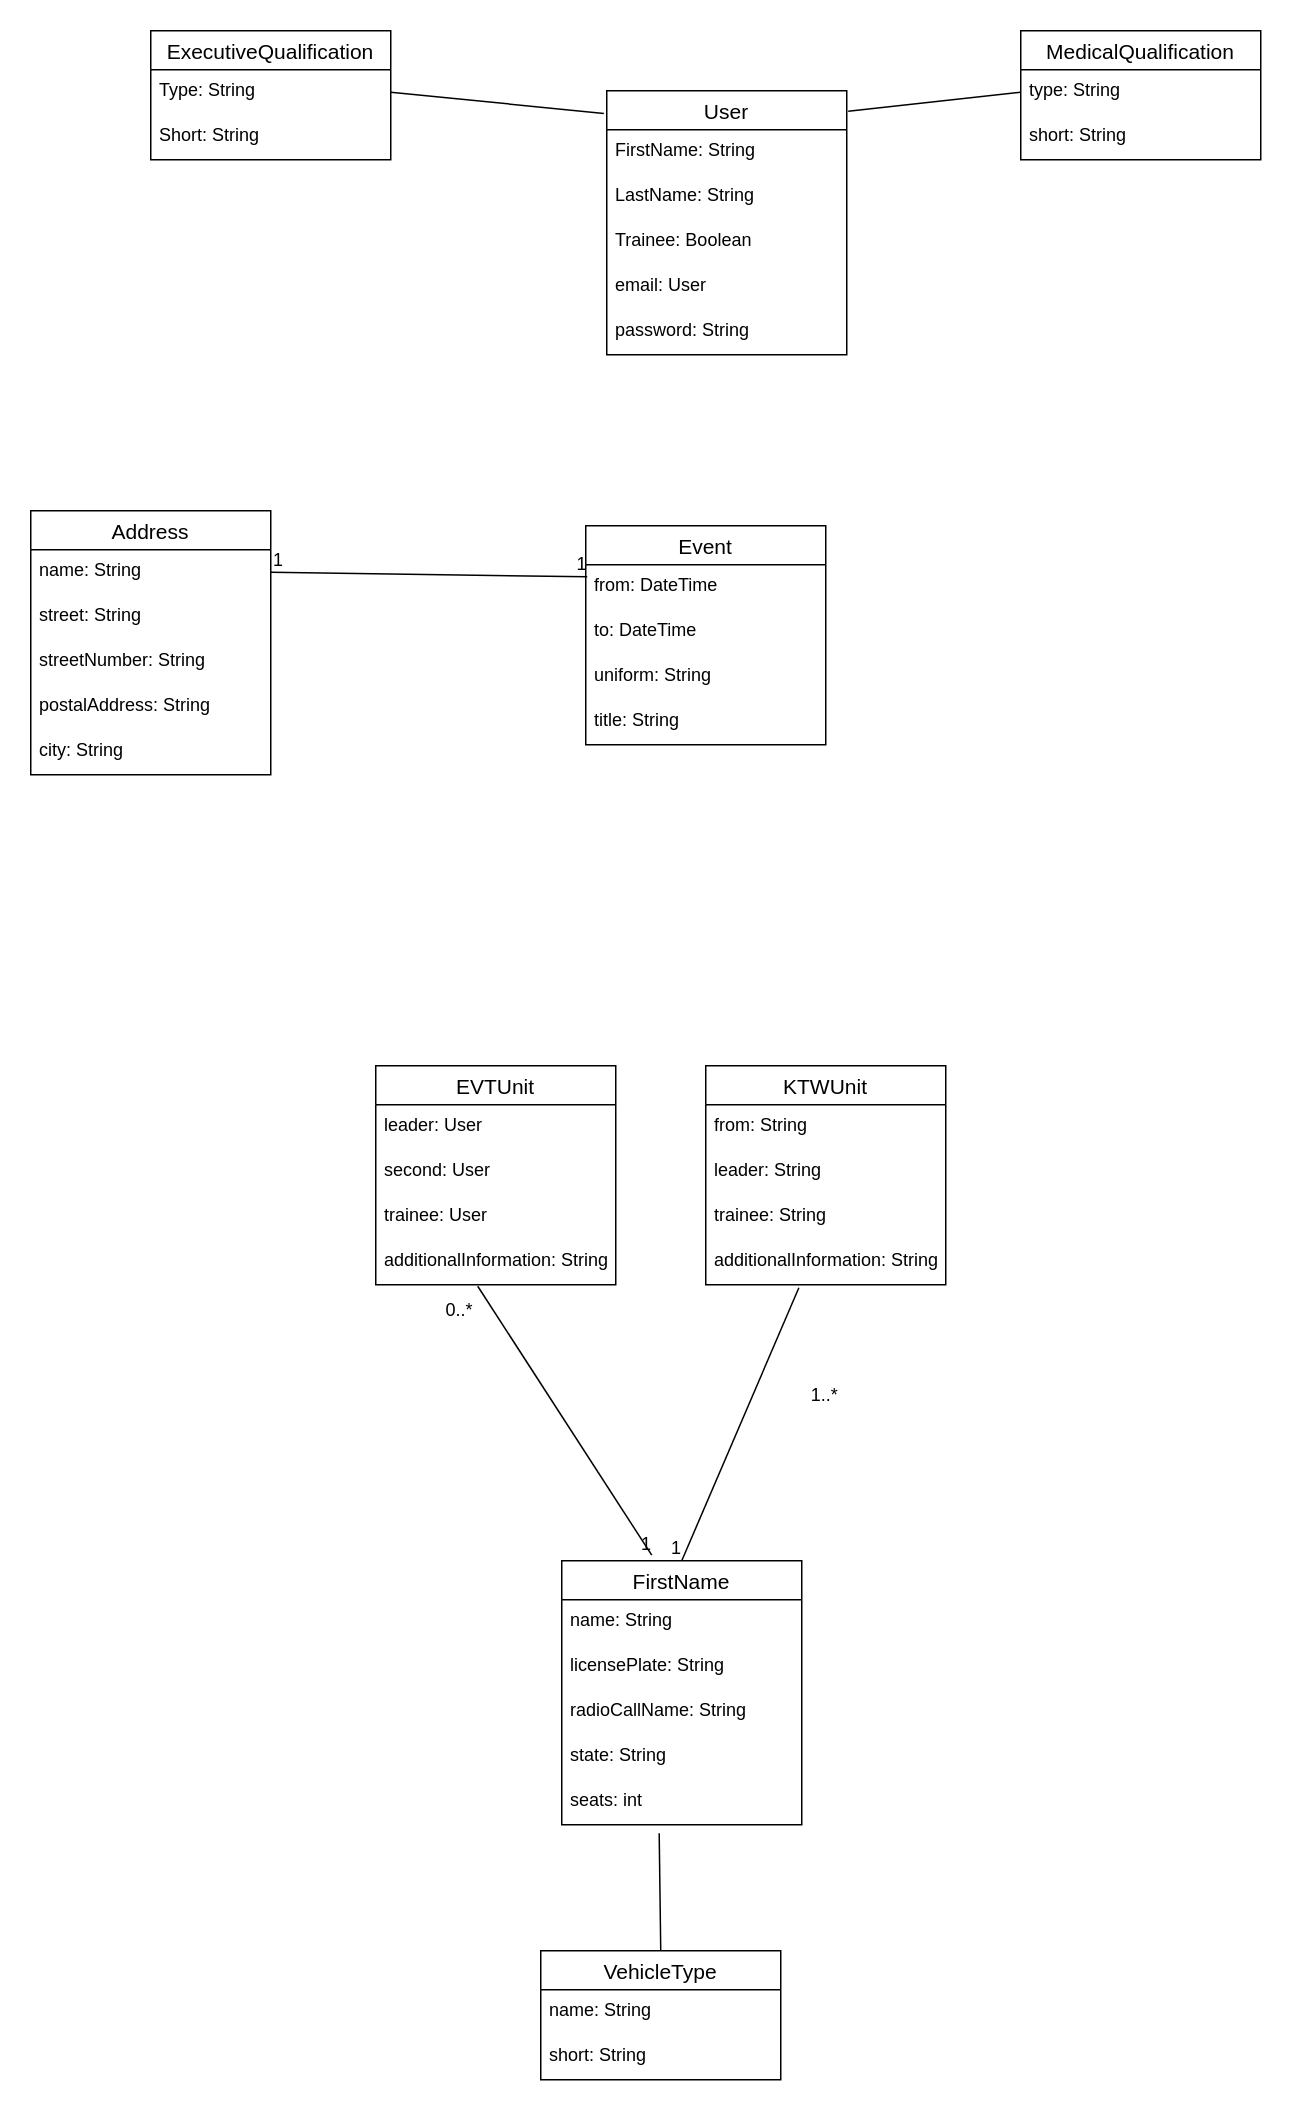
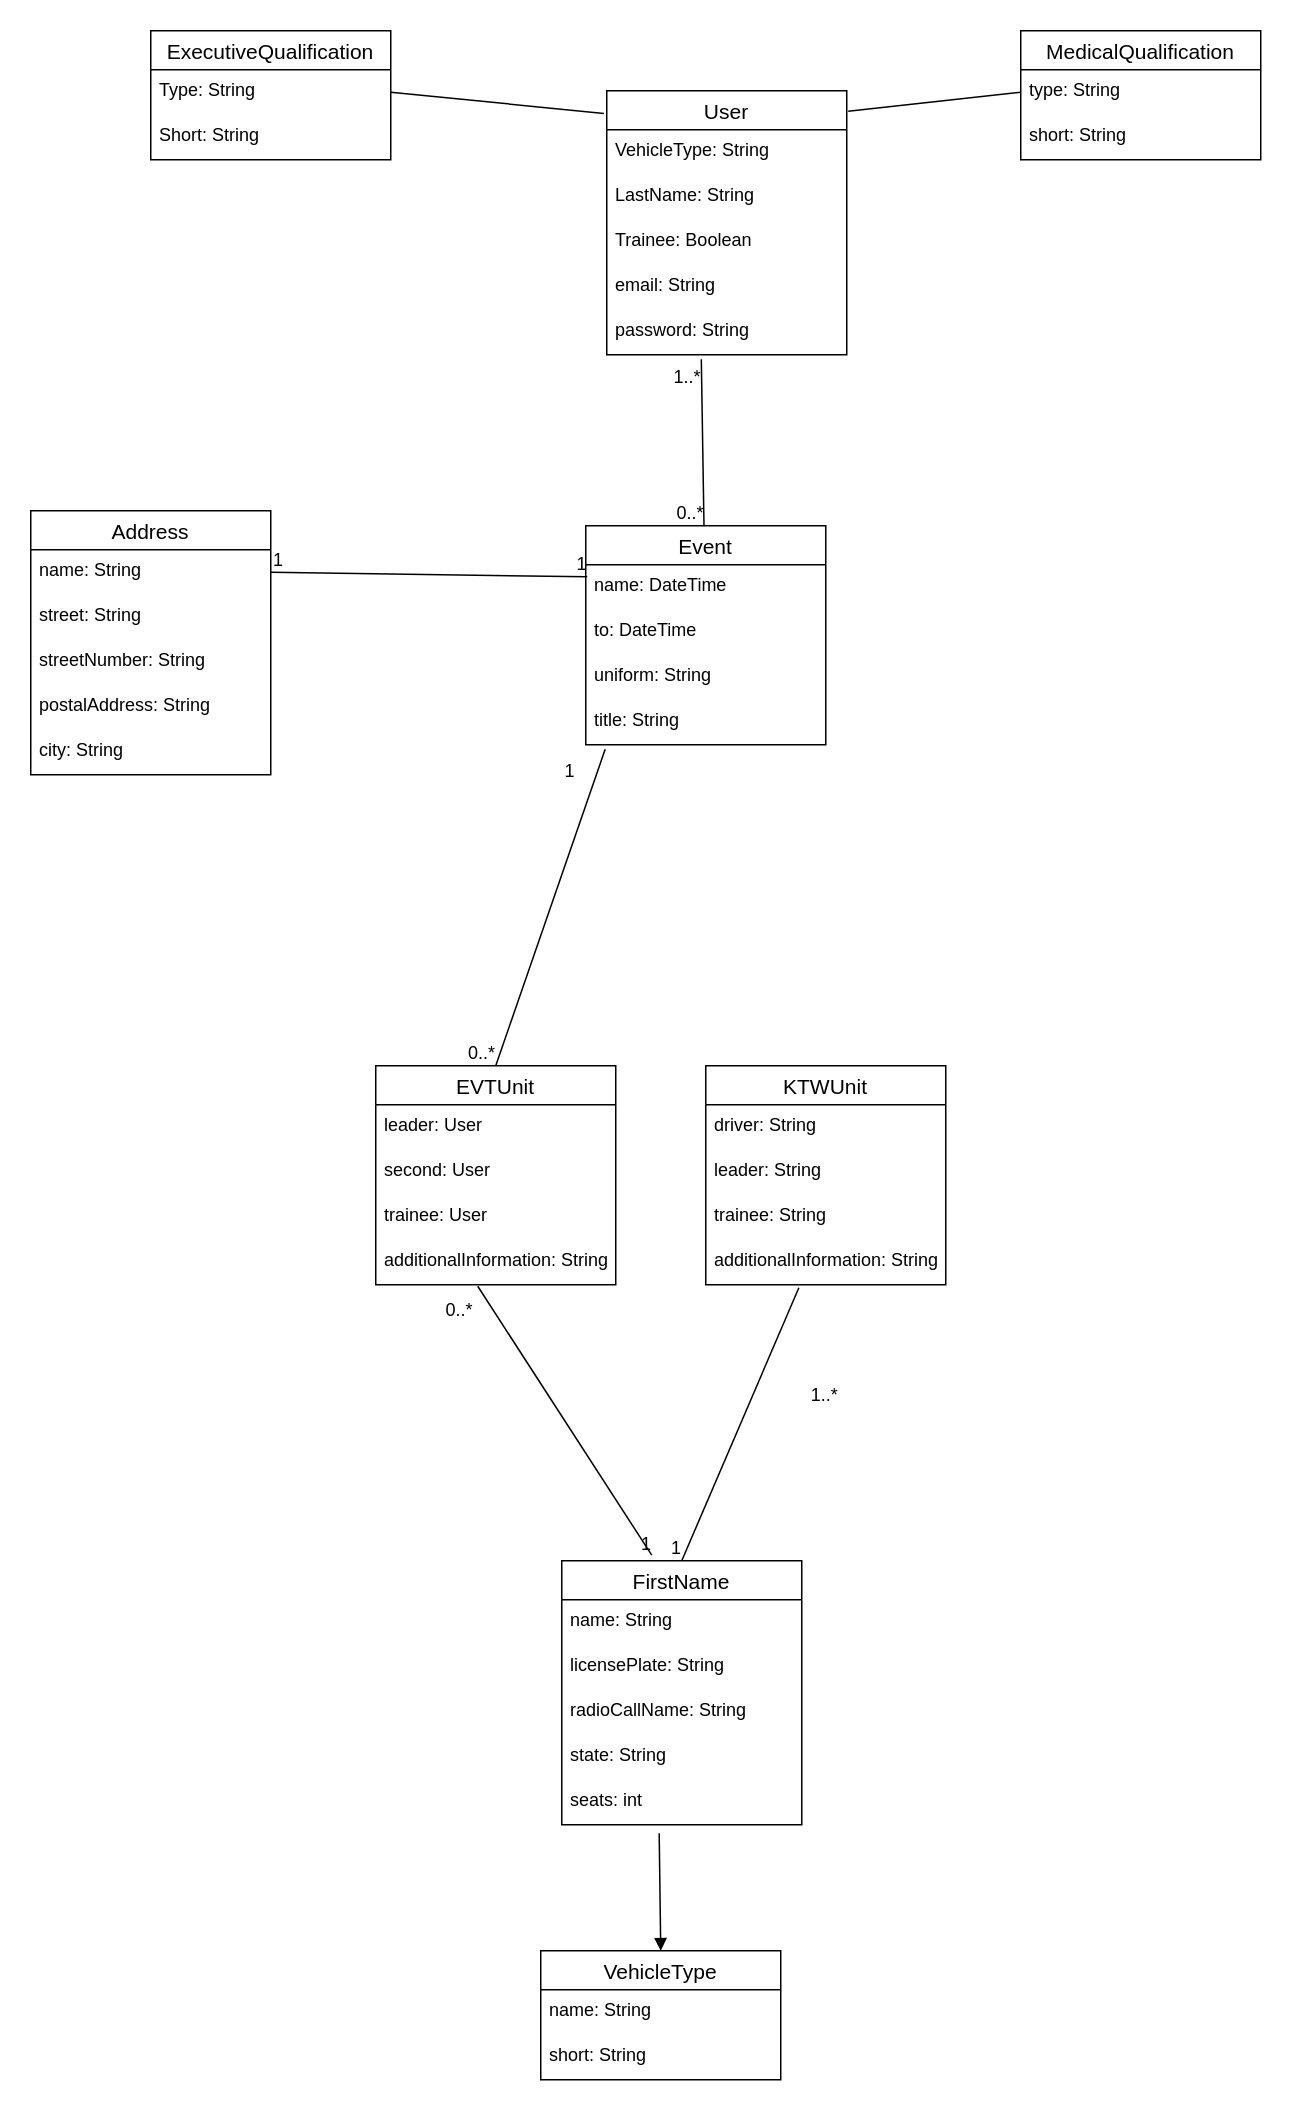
(691, 150) -> (699, 150)
(661, 285) -> (669, 285)
none -> (703, 443)
(658, 585) -> (658, 585)
none -> (550, 908)
(767, 1125) -> (775, 1125)
(661, 1942) -> (661, 1937)
